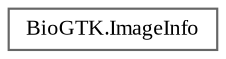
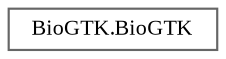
(113, 29) -> (113, 29)
